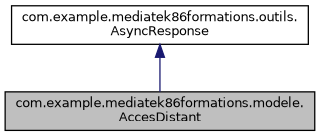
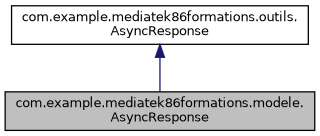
(160, 111) -> (160, 111)
